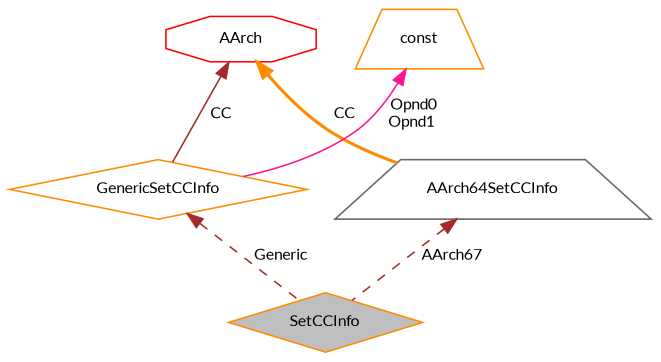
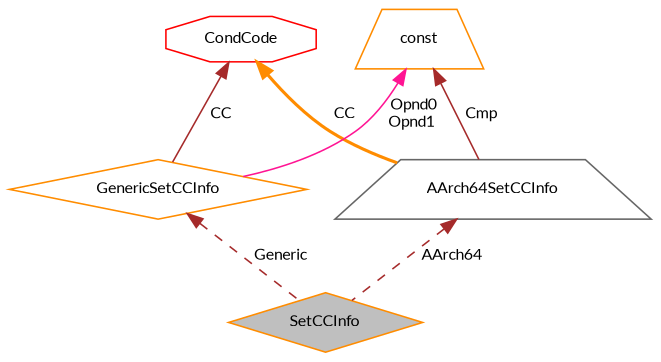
(241, 39) -> (241, 39)
none -> (460, 122)
(451, 256) -> (451, 256)
